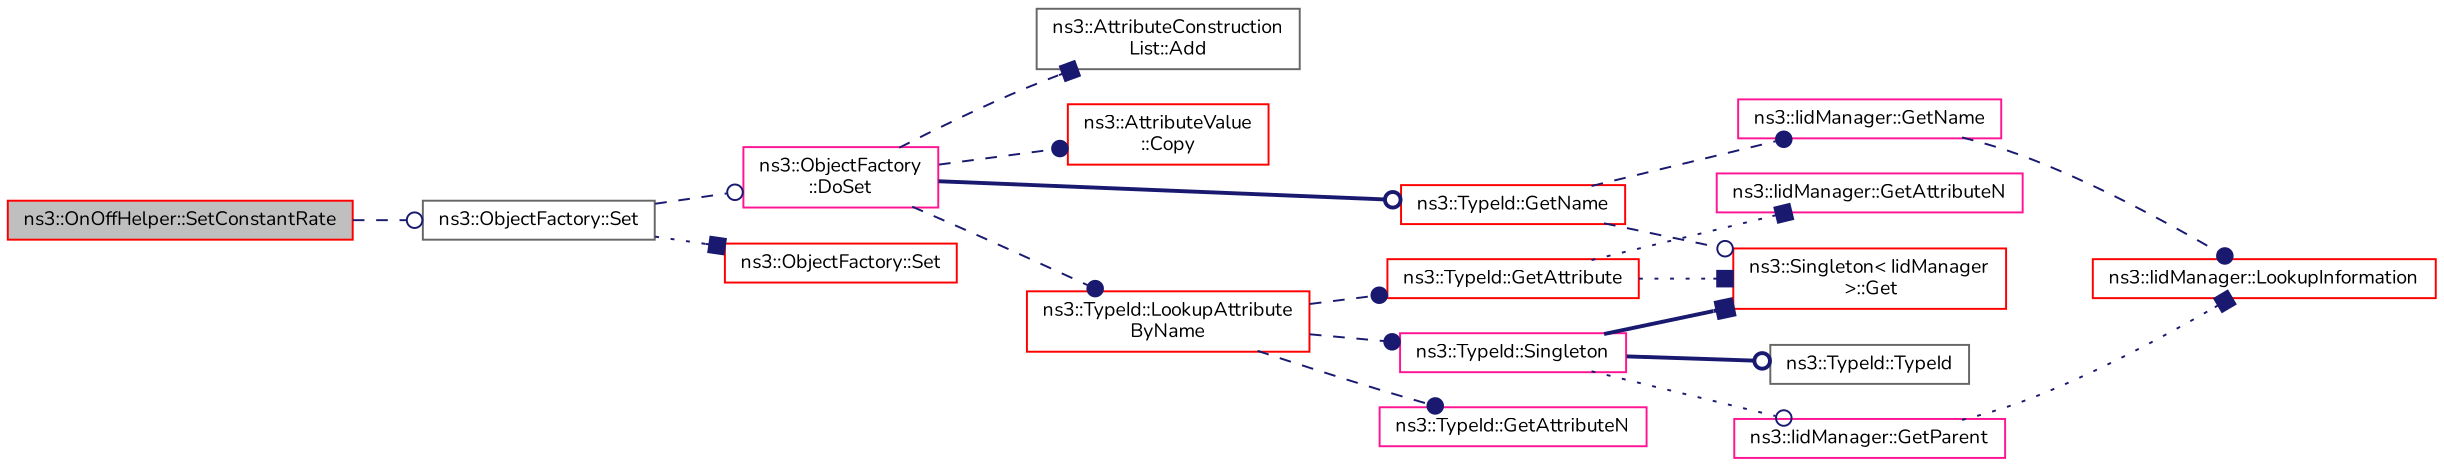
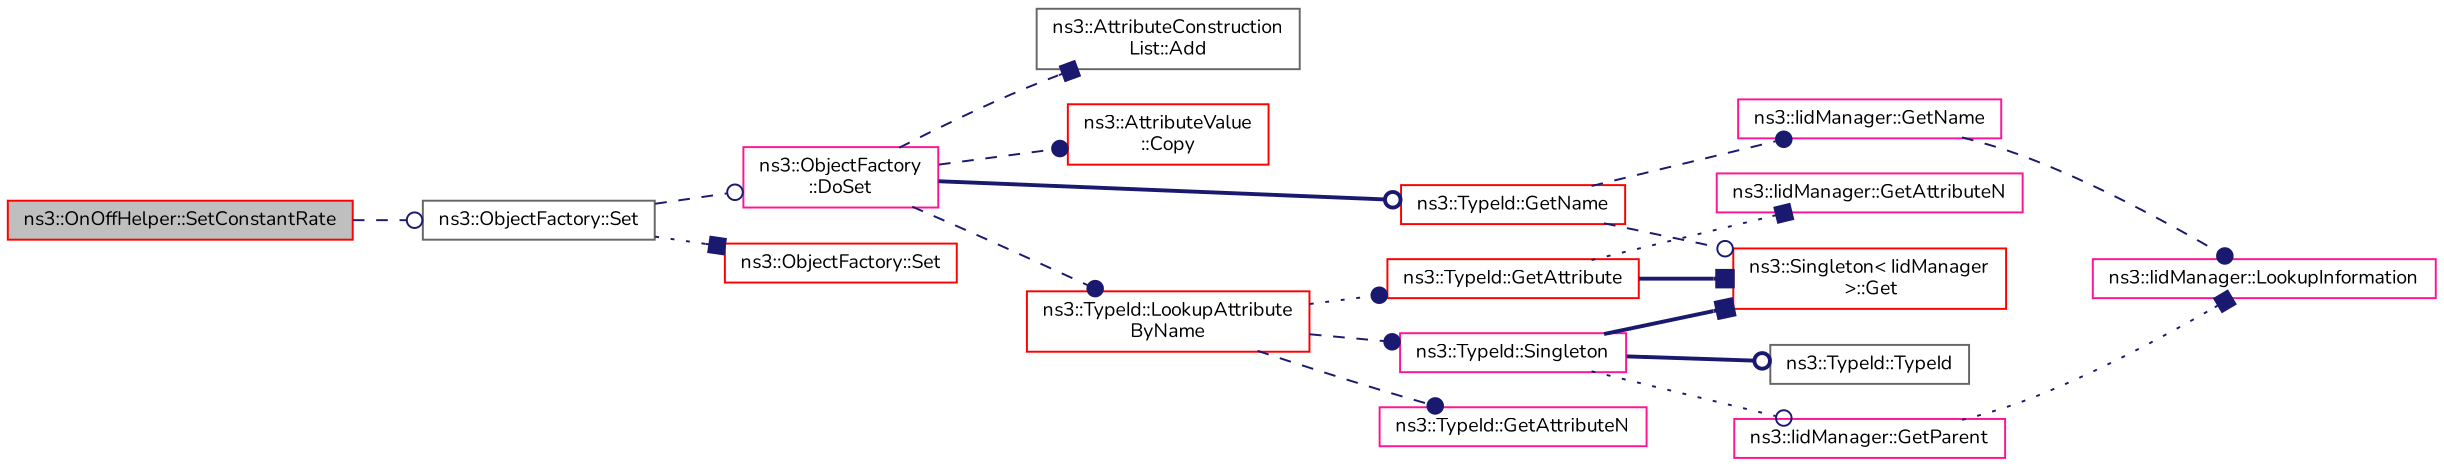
(1676, 279) -> (1676, 279)
(2264, 279) -> (2264, 279)
(1340, 300) -> (1340, 300)
